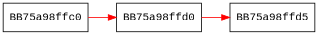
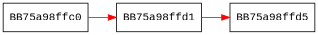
(159, 17) -> (159, 17)
